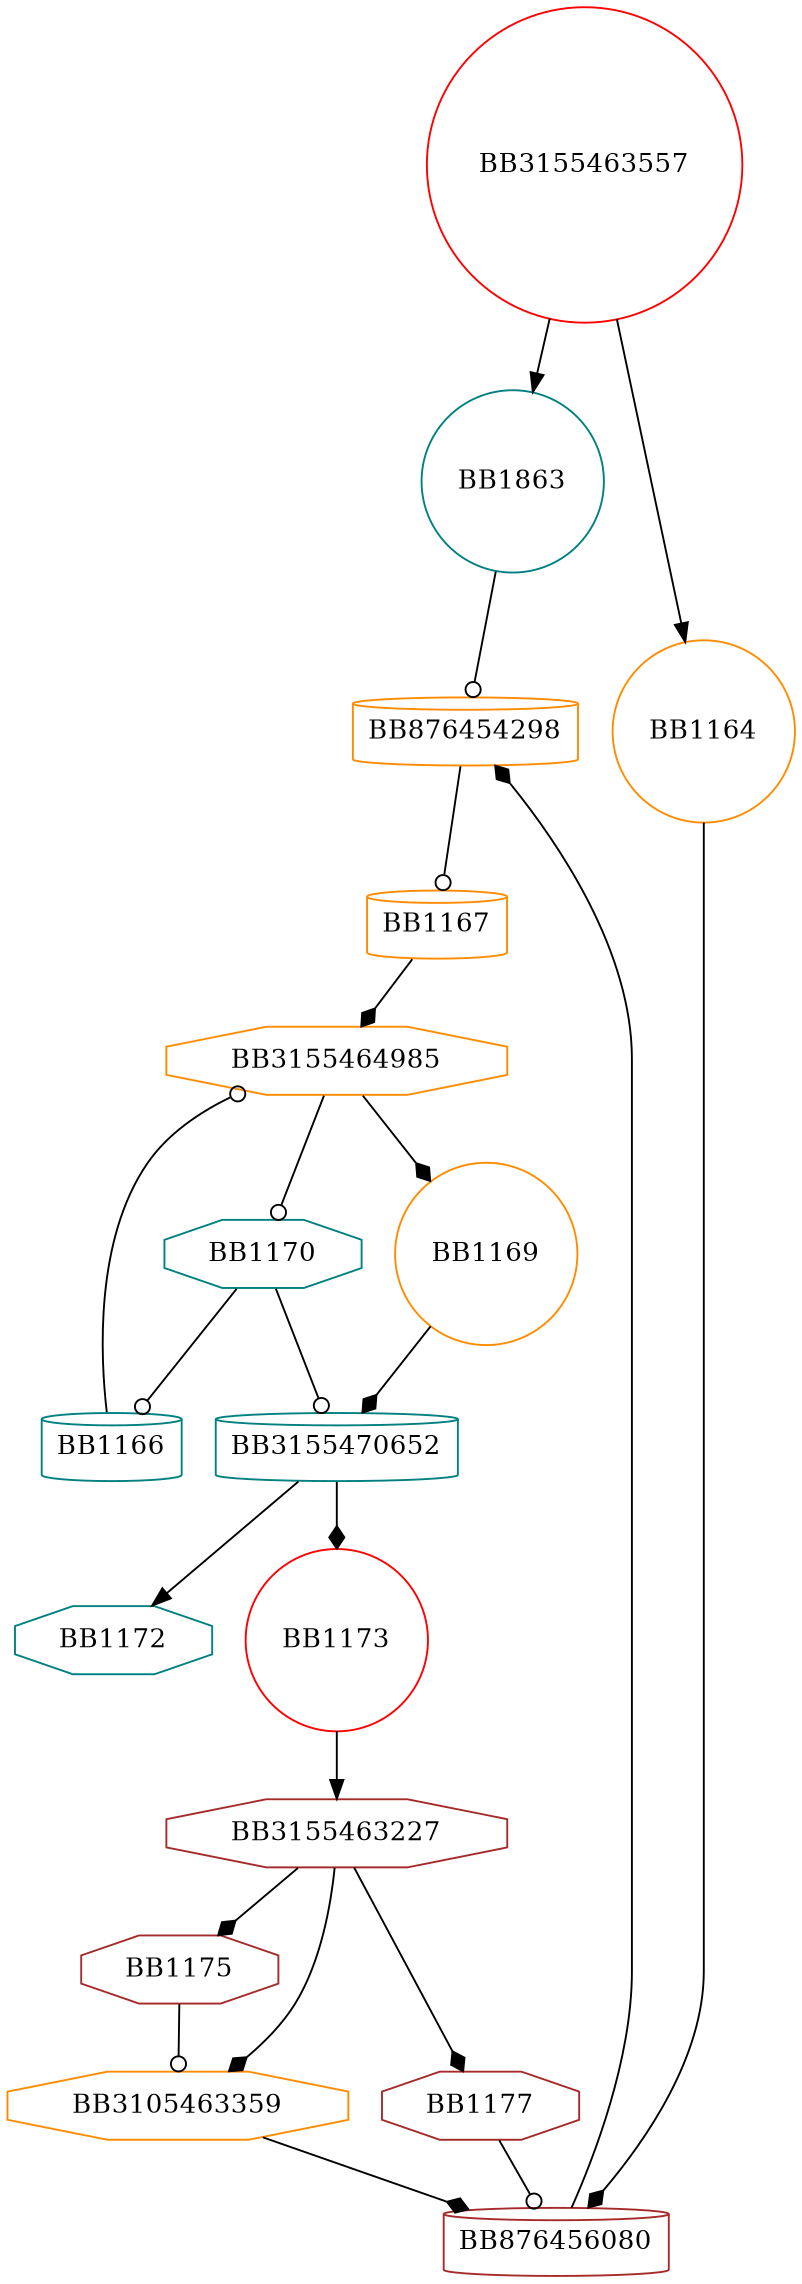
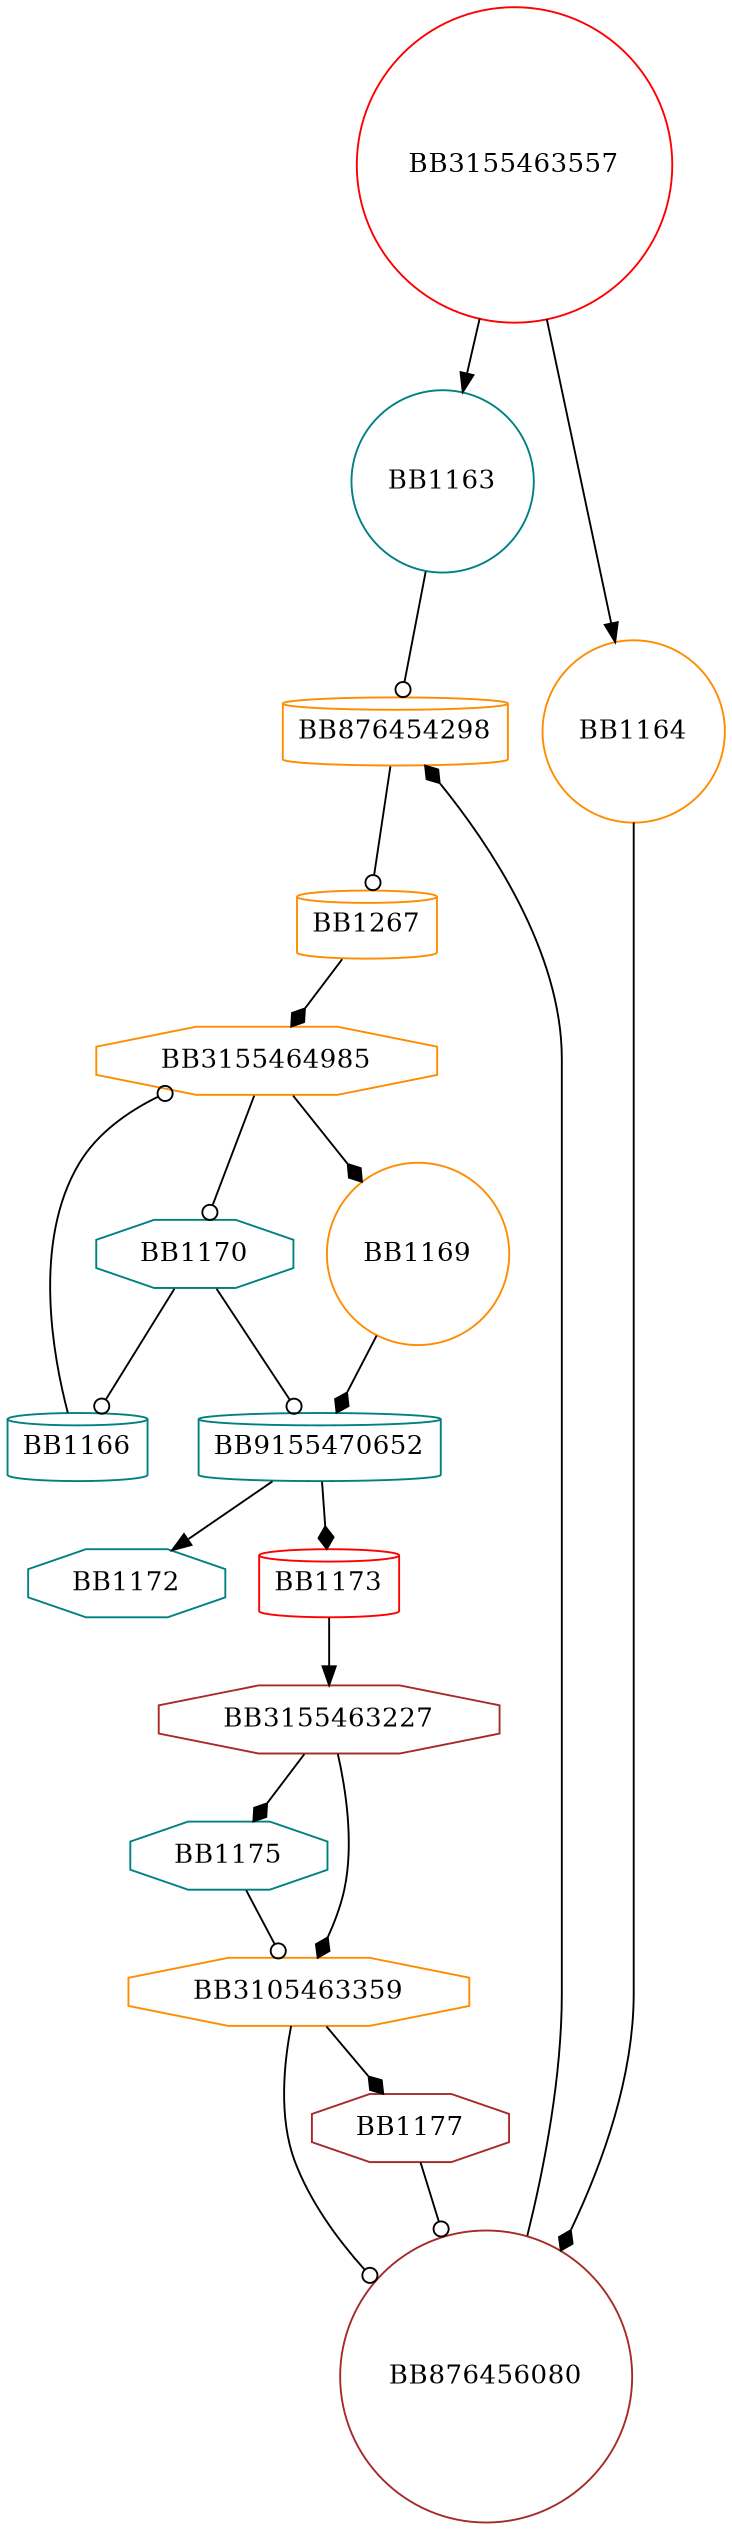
(513, 481) -> (443, 481)
(437, 925) -> (367, 924)
(337, 1447) -> (320, 1447)
(337, 1640) -> (329, 1583)
(403, 1960) -> (347, 2051)
(180, 1970) -> (229, 1856)
(355, 2170) -> (294, 2158)
(556, 2242) -> (486, 2376)
